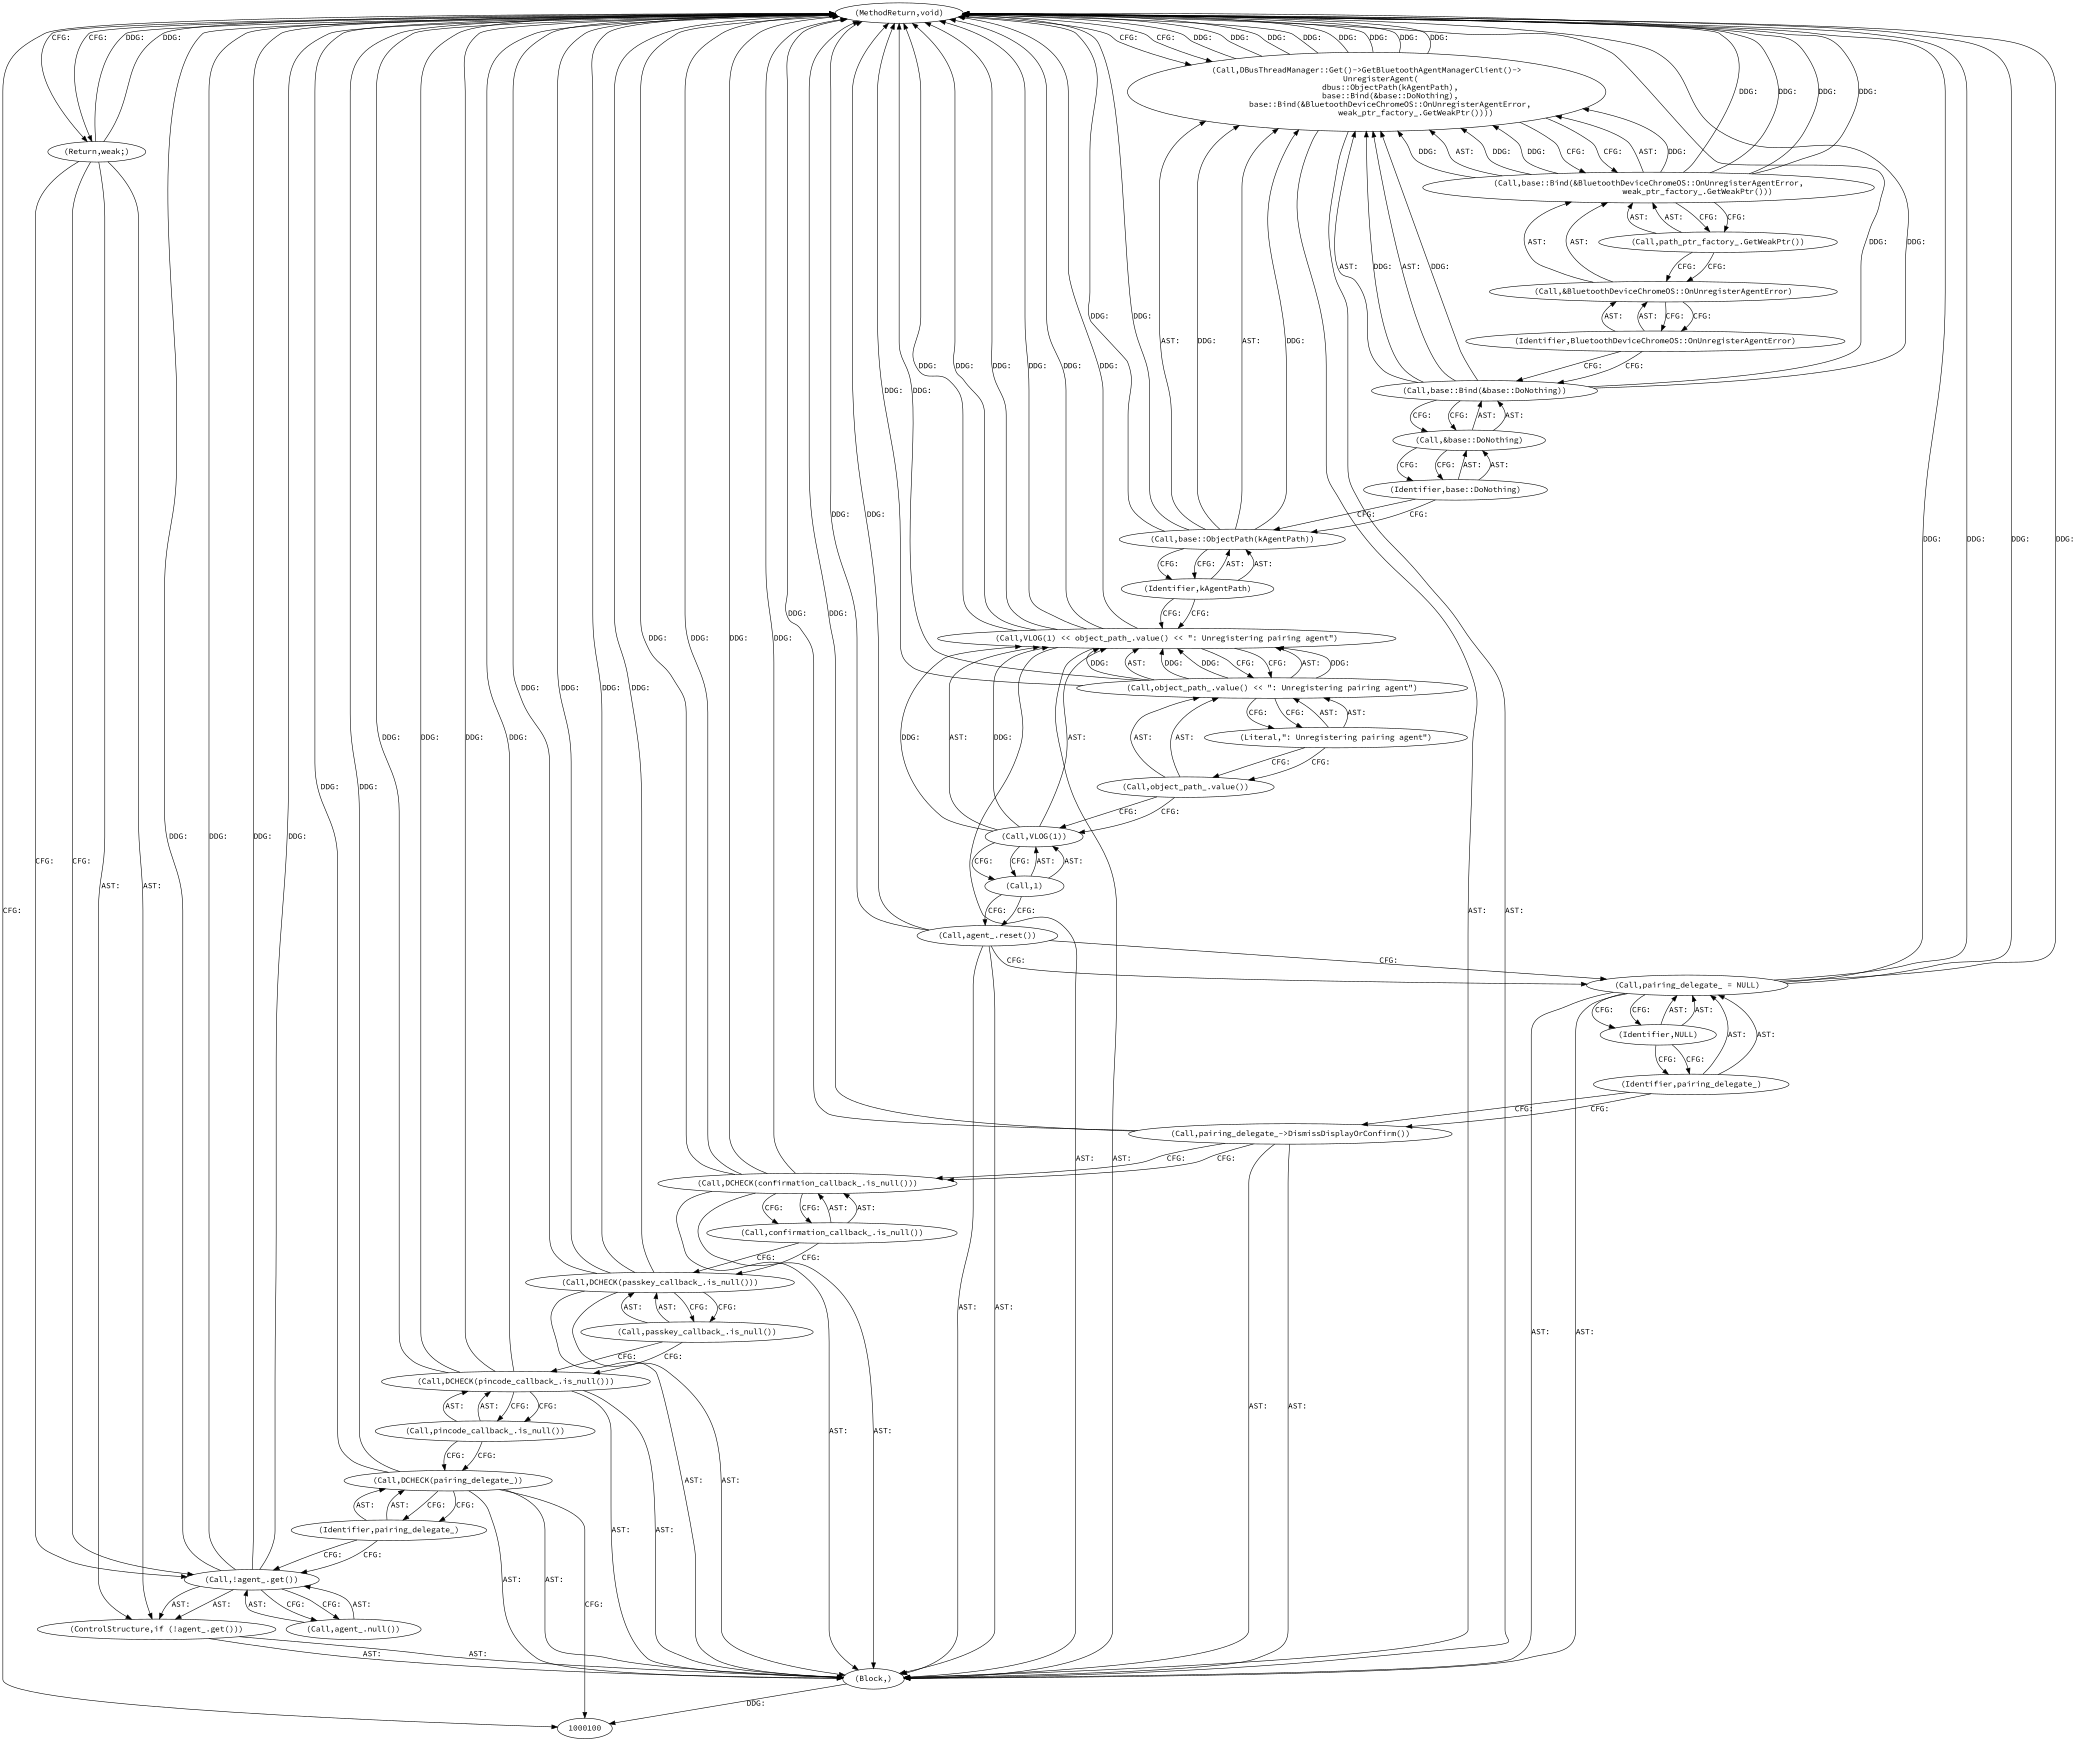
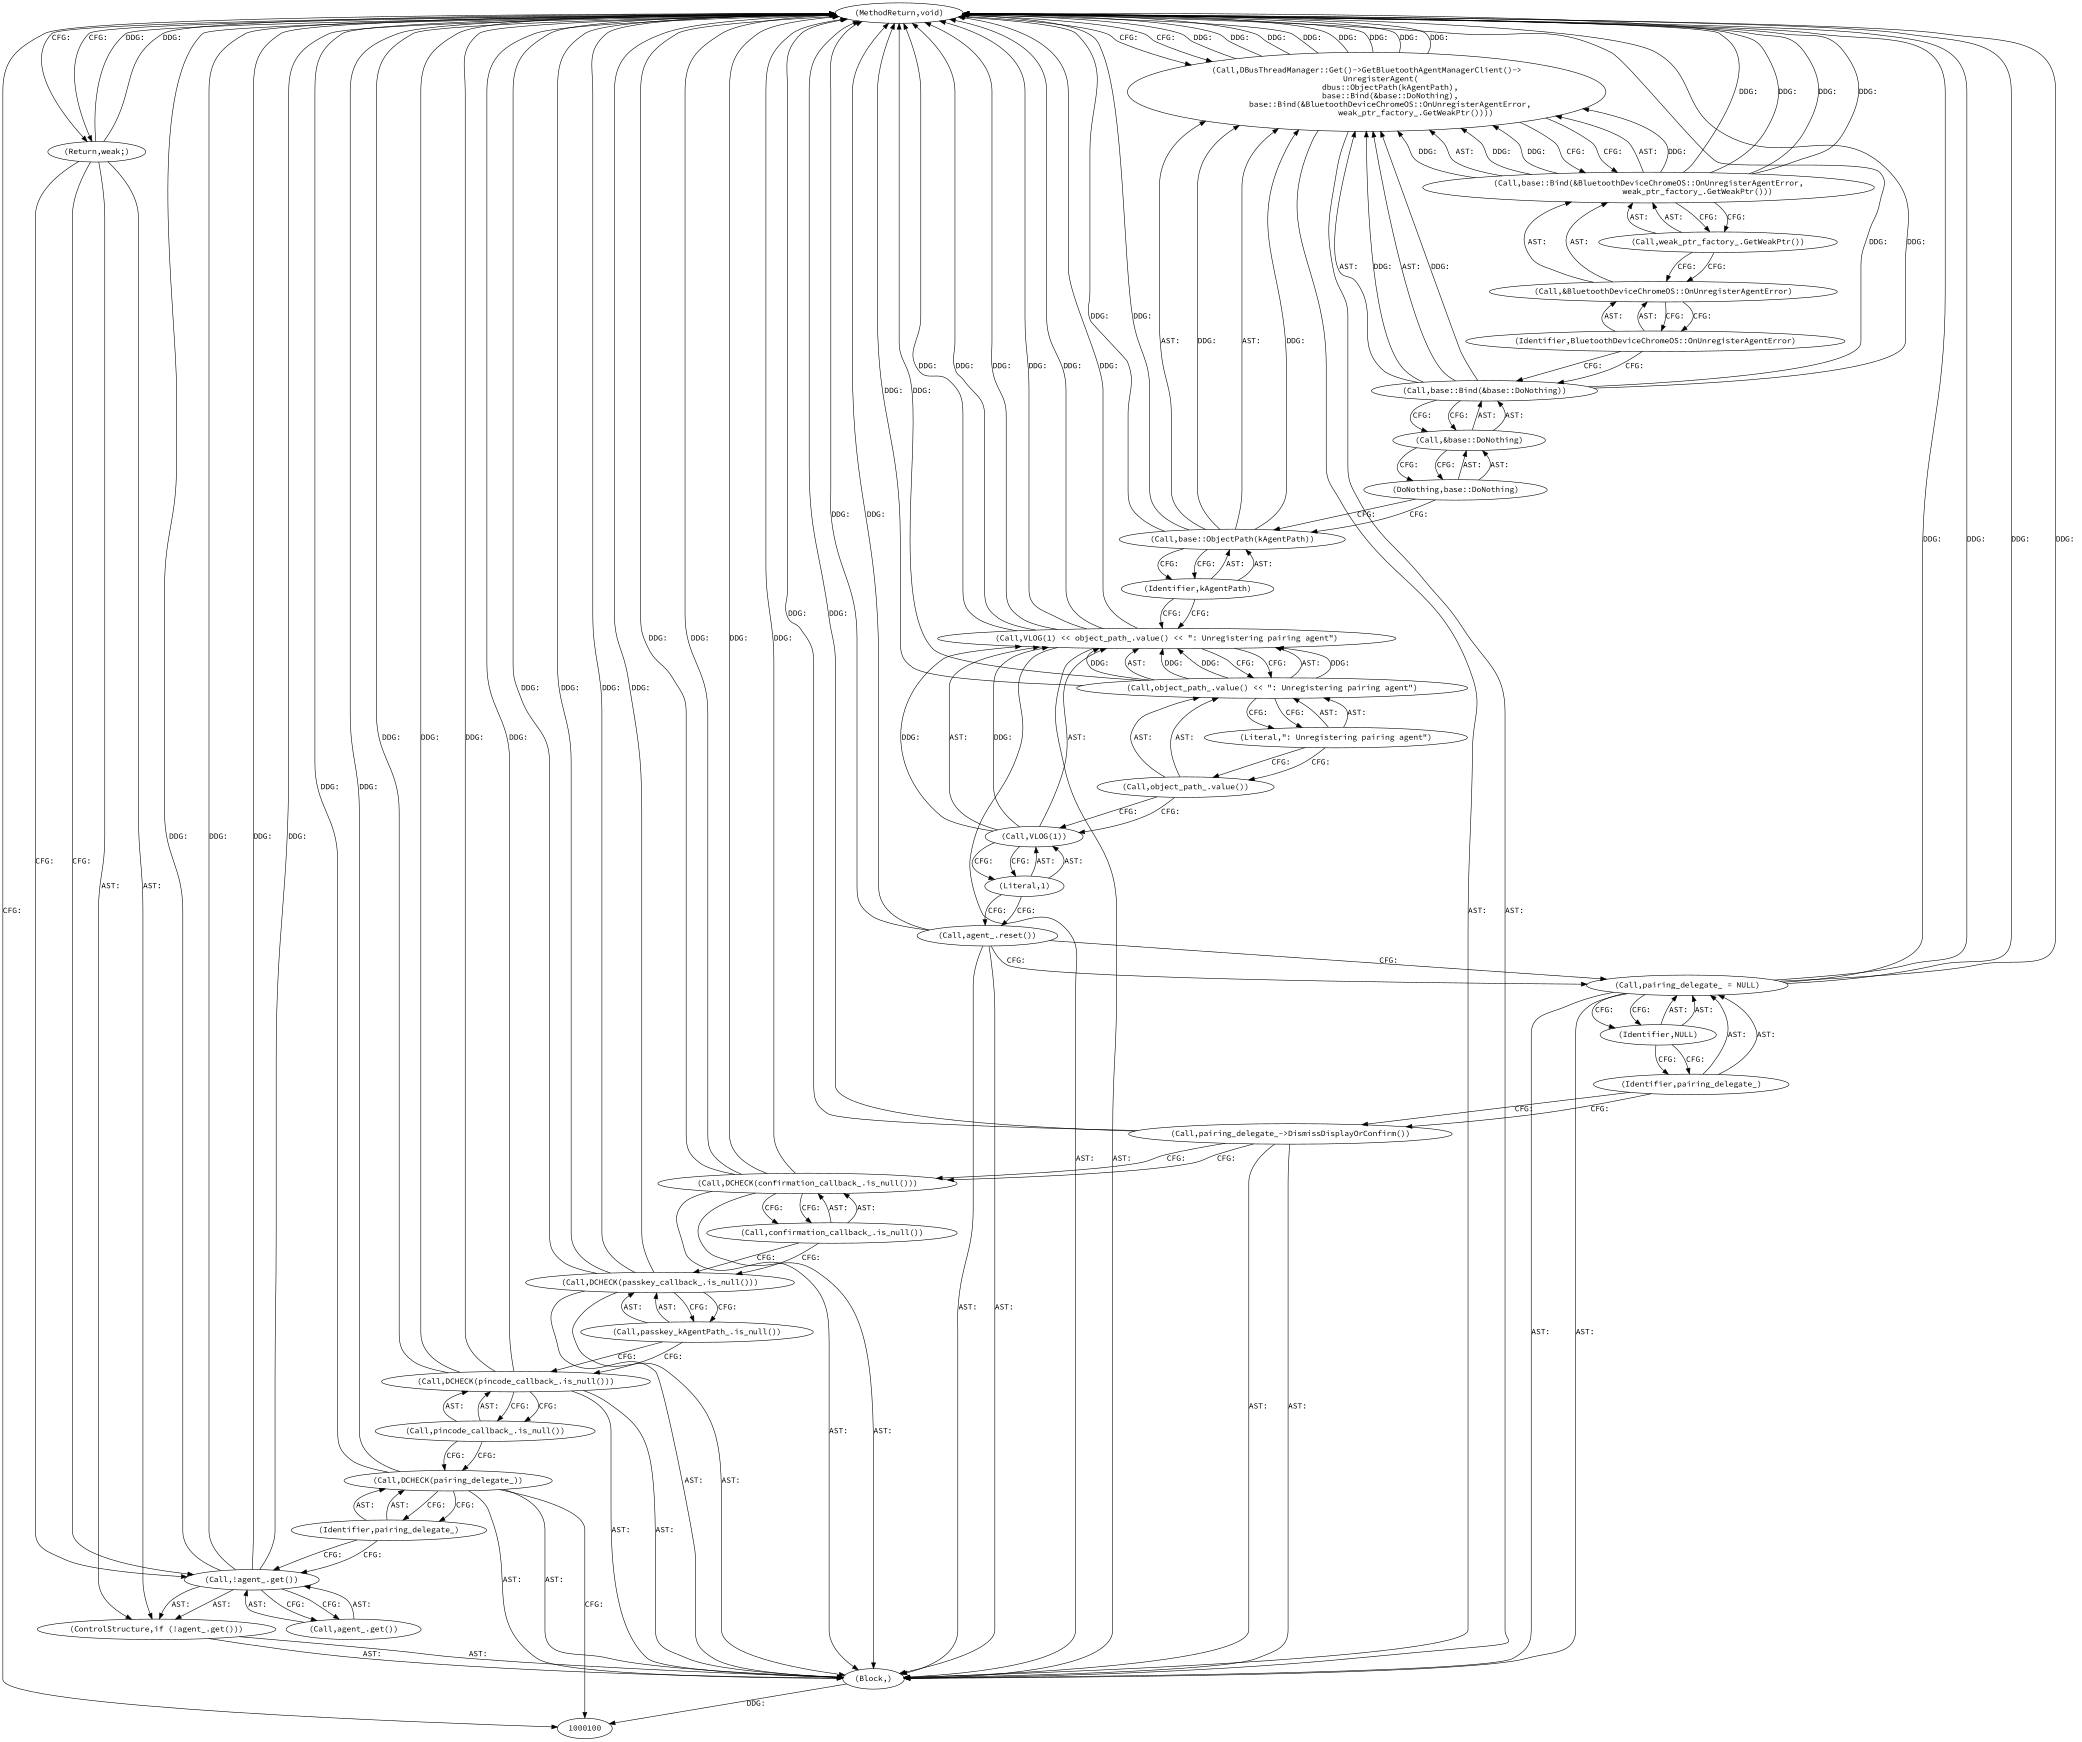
(1718, 242) -> (1718, 242)
(1456, 490) -> (1456, 490)
(1024, 886) -> (1024, 886)
(697, 1332) -> (697, 1332)
(354, 1629) -> (354, 1629)
